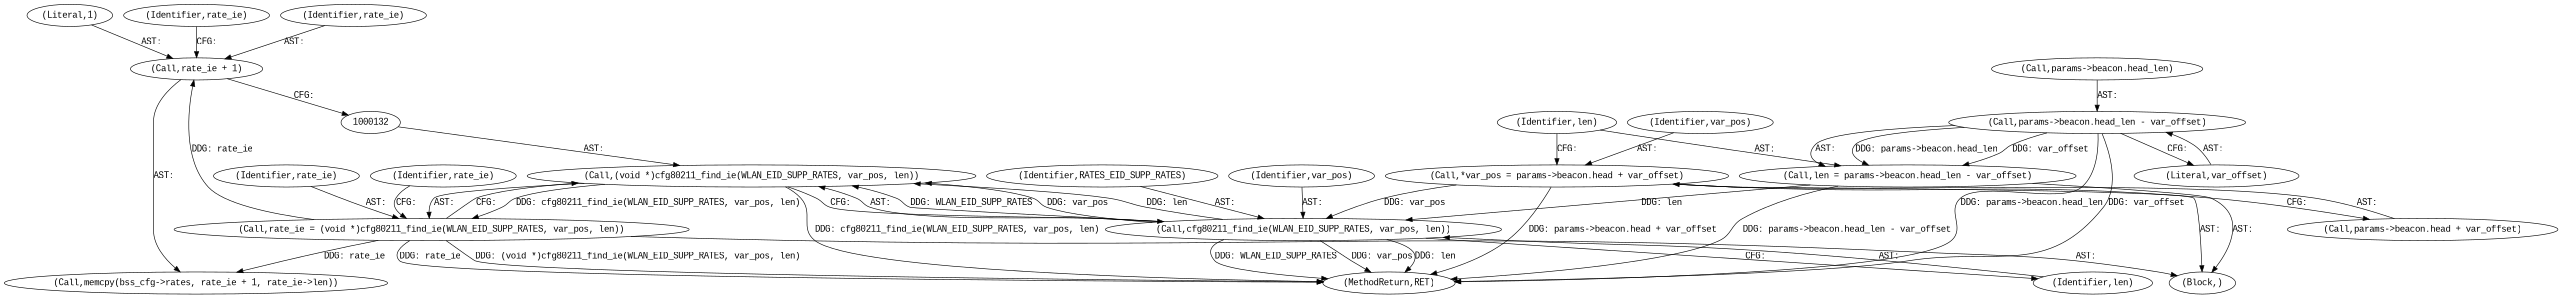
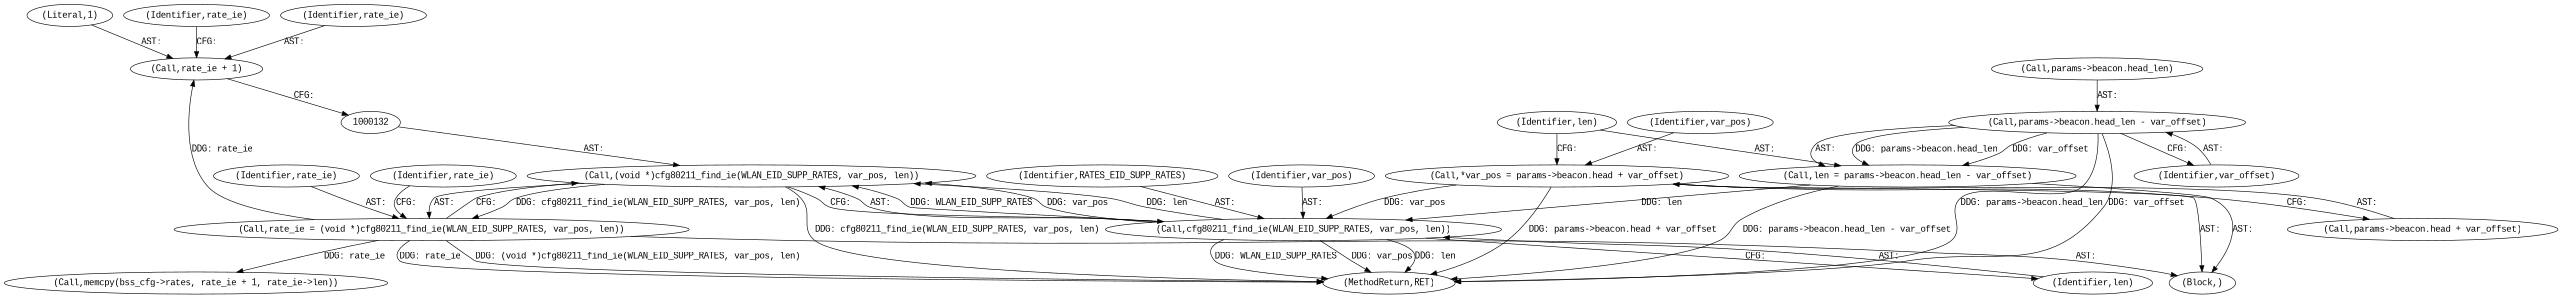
(154, 173) -> none
(2217, 176) -> (2217, 176)
